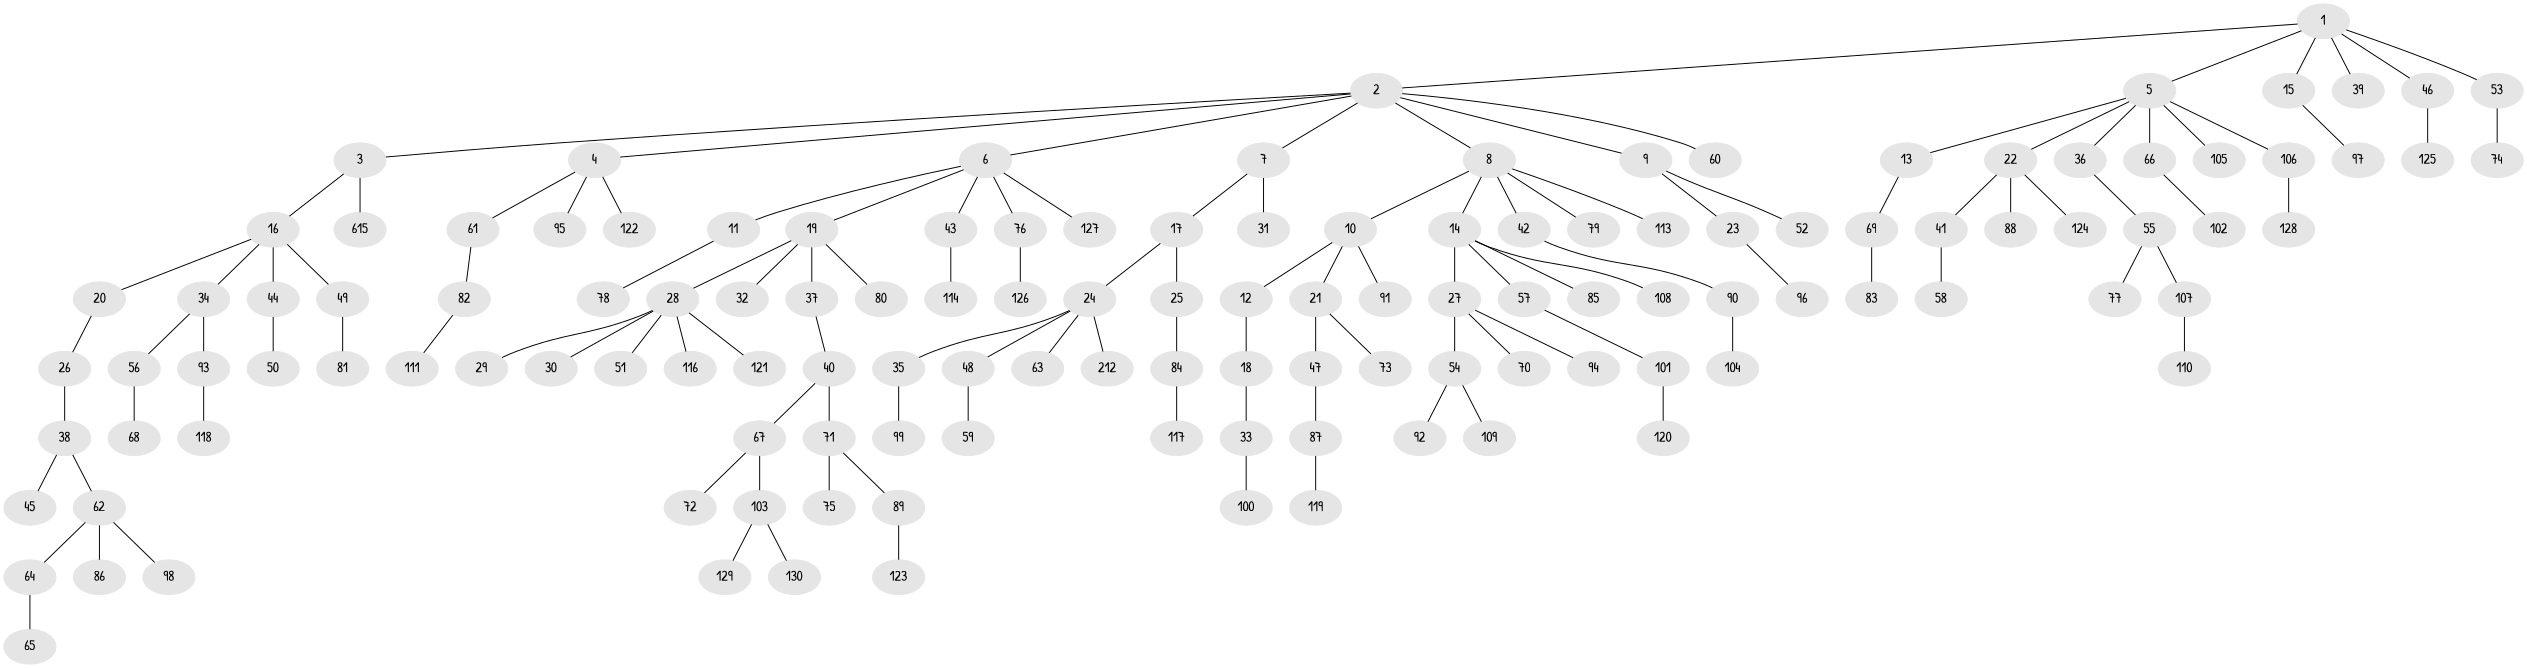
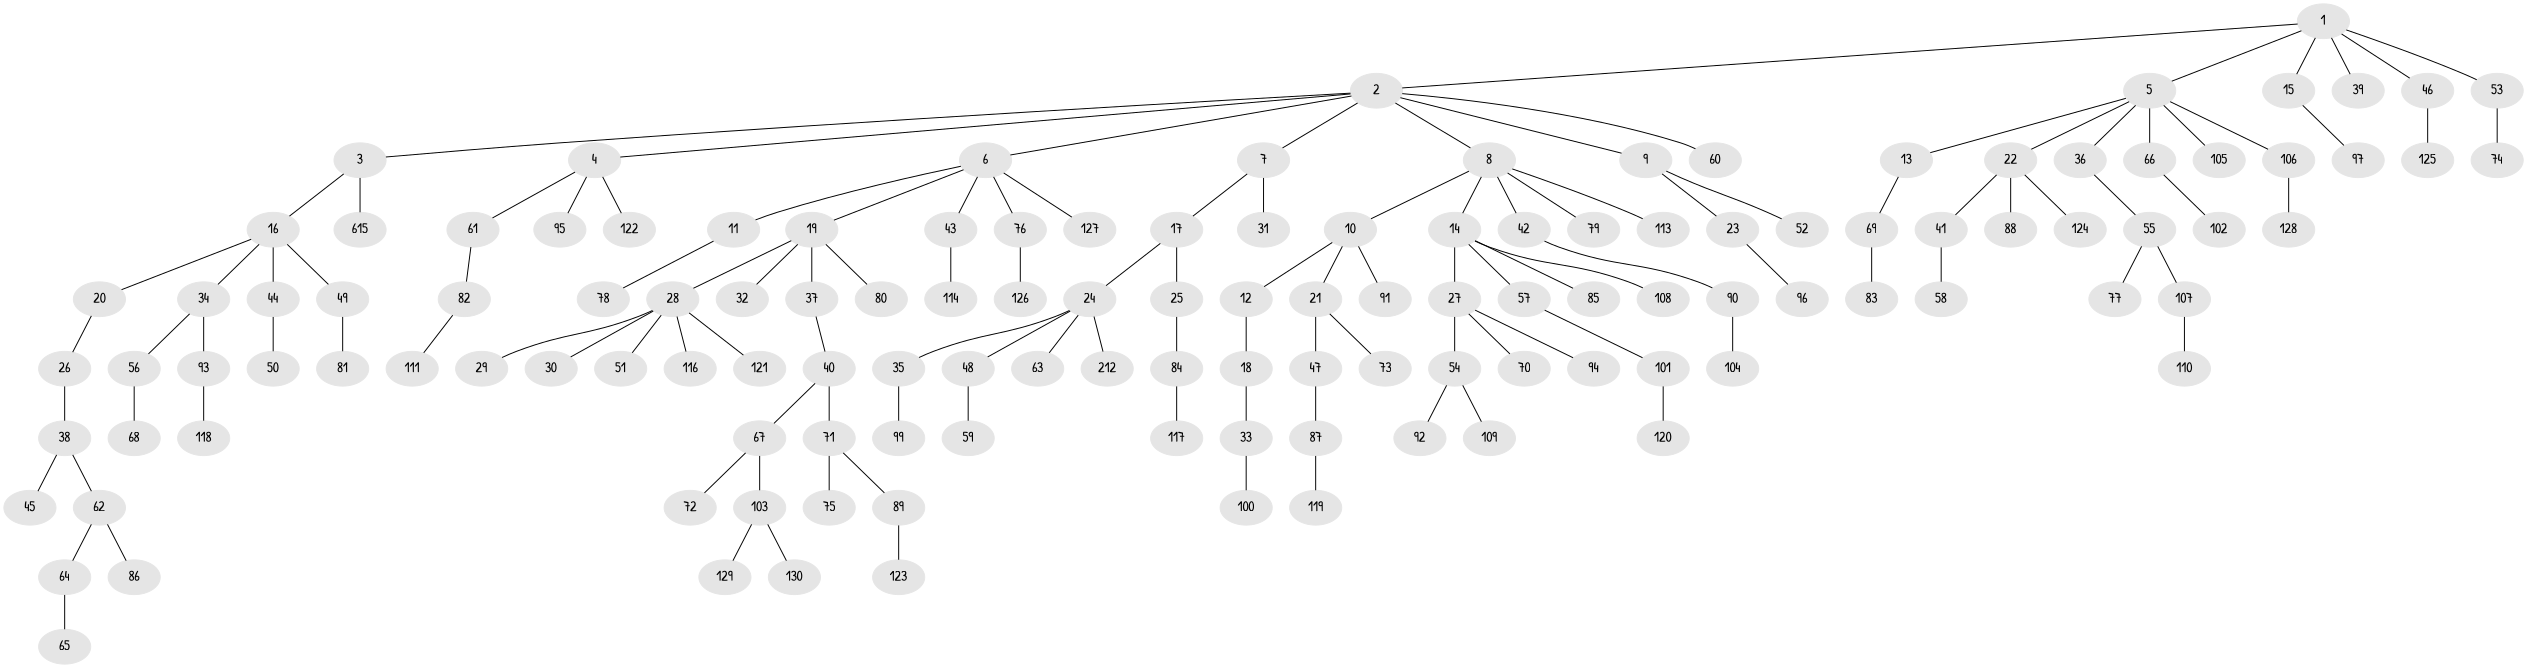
(169, 577) -> none
